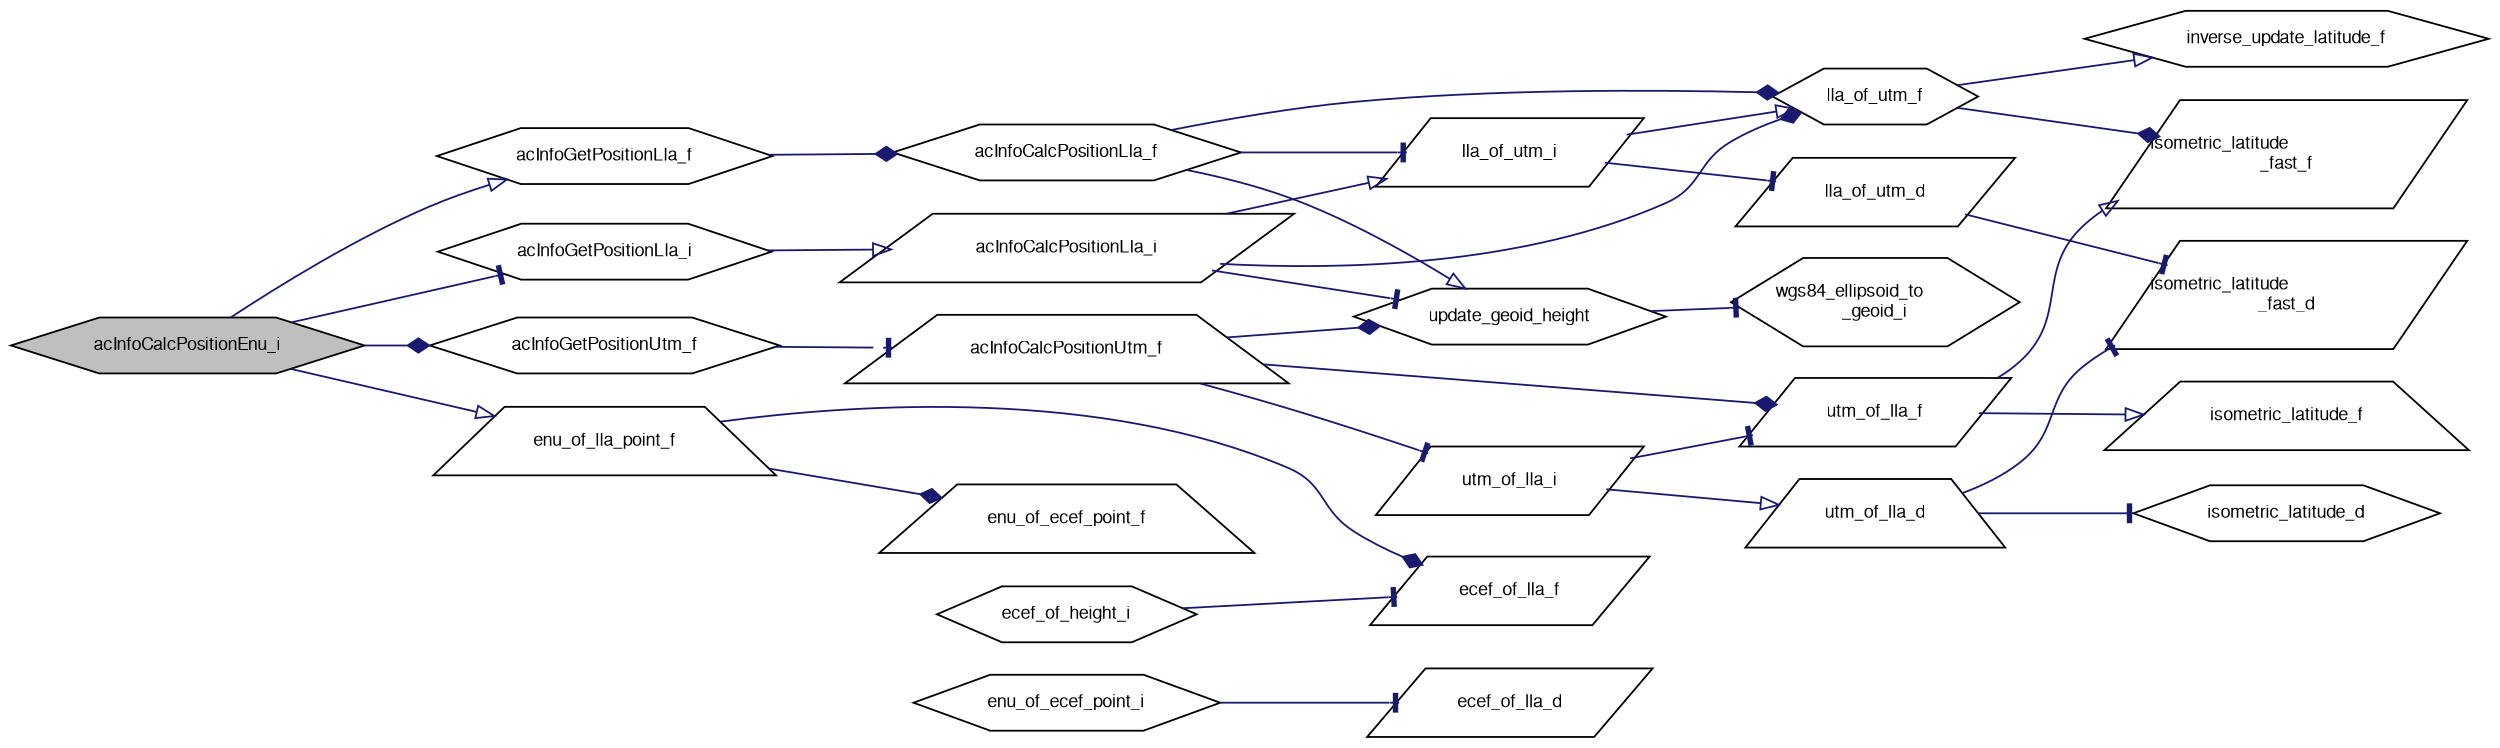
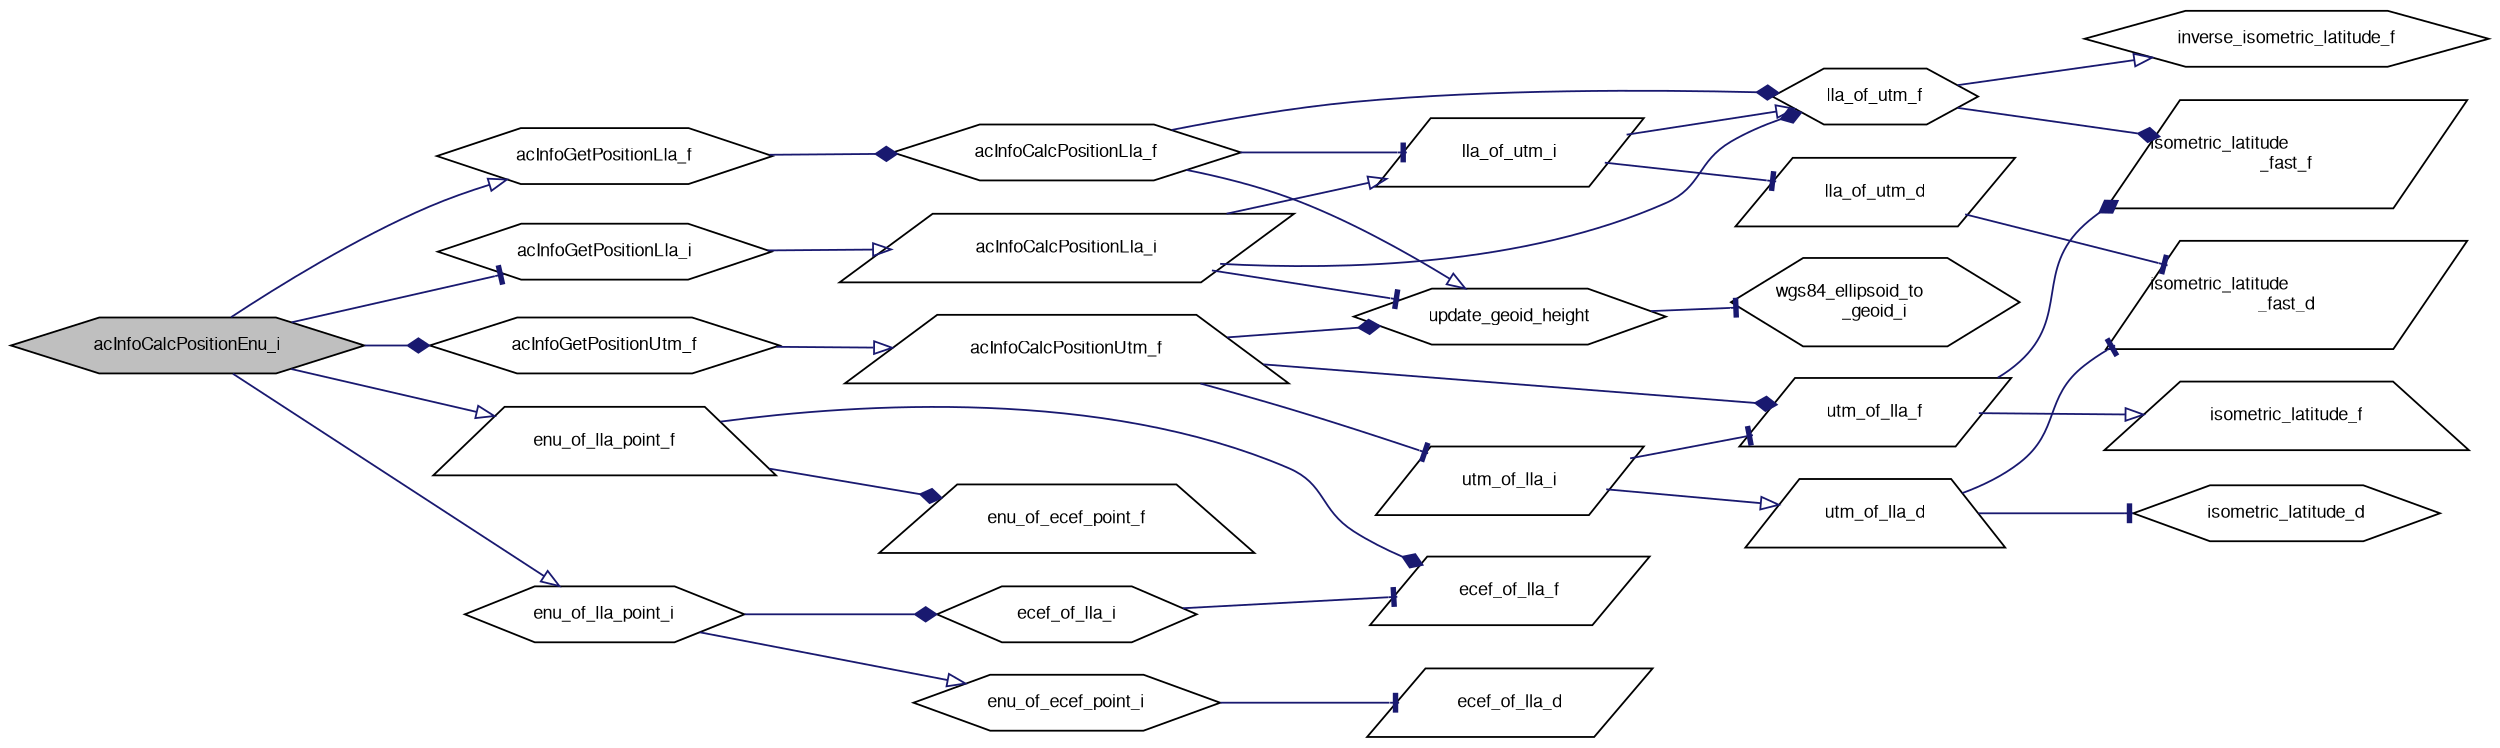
(2287, 39) -> (2287, 39)
(2052, 296) -> (2052, 296)
(825, 347) -> (825, 347)
none -> (605, 614)
(1067, 614) -> (1067, 614)
